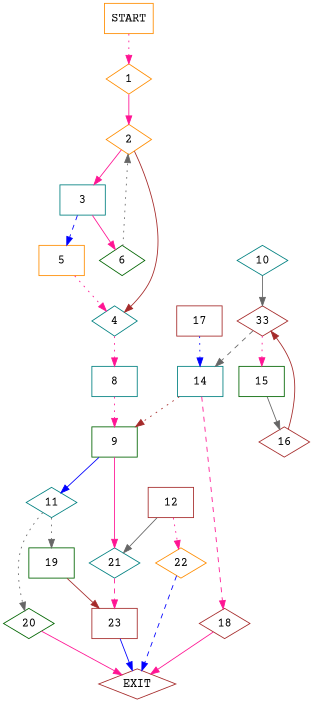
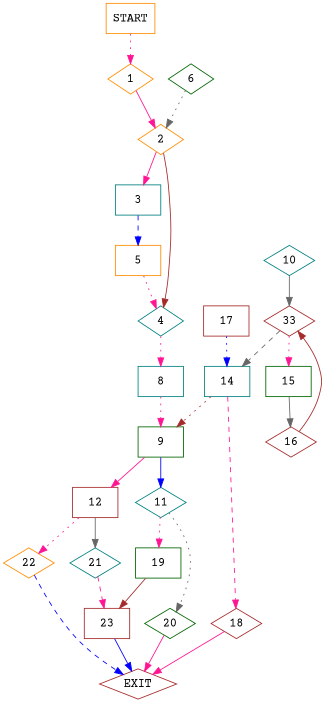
(101, 229) -> none
(115, 498) -> (131, 469)
(52, 529) -> (160, 528)
